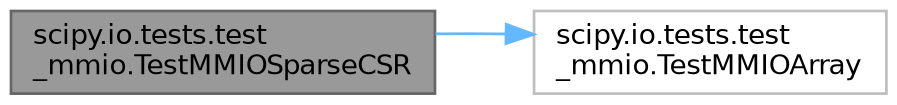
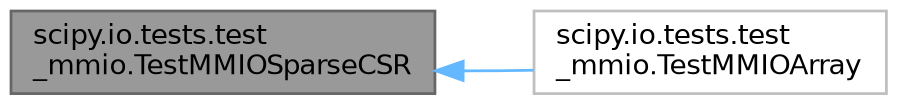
(471, 34) -> (498, 71)
